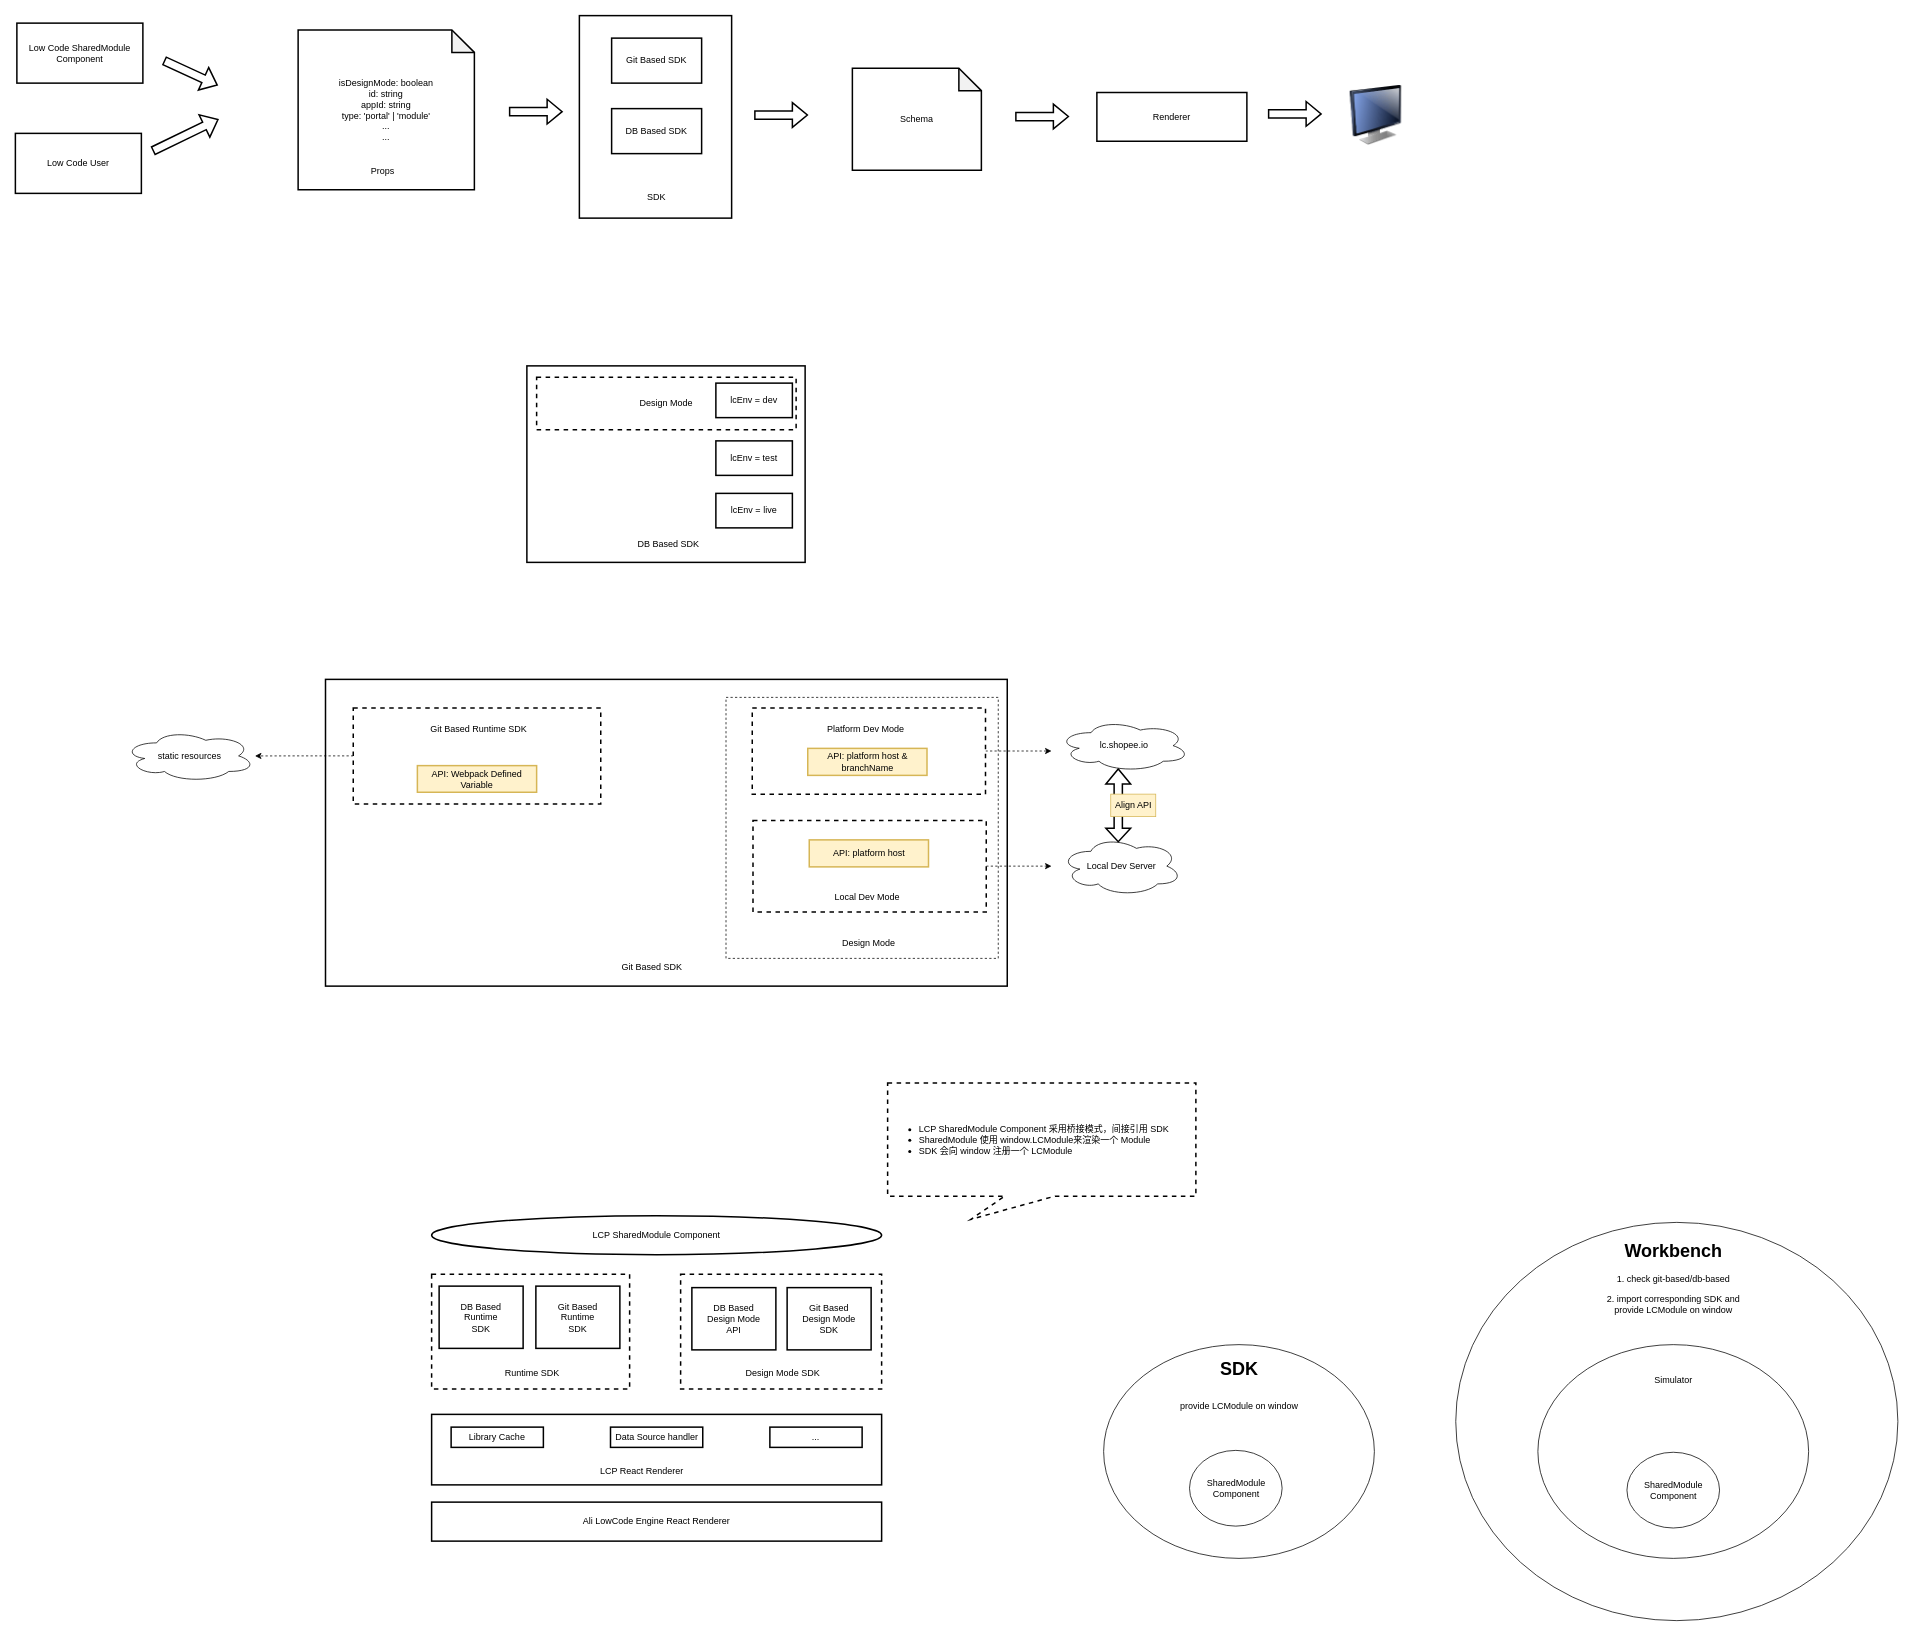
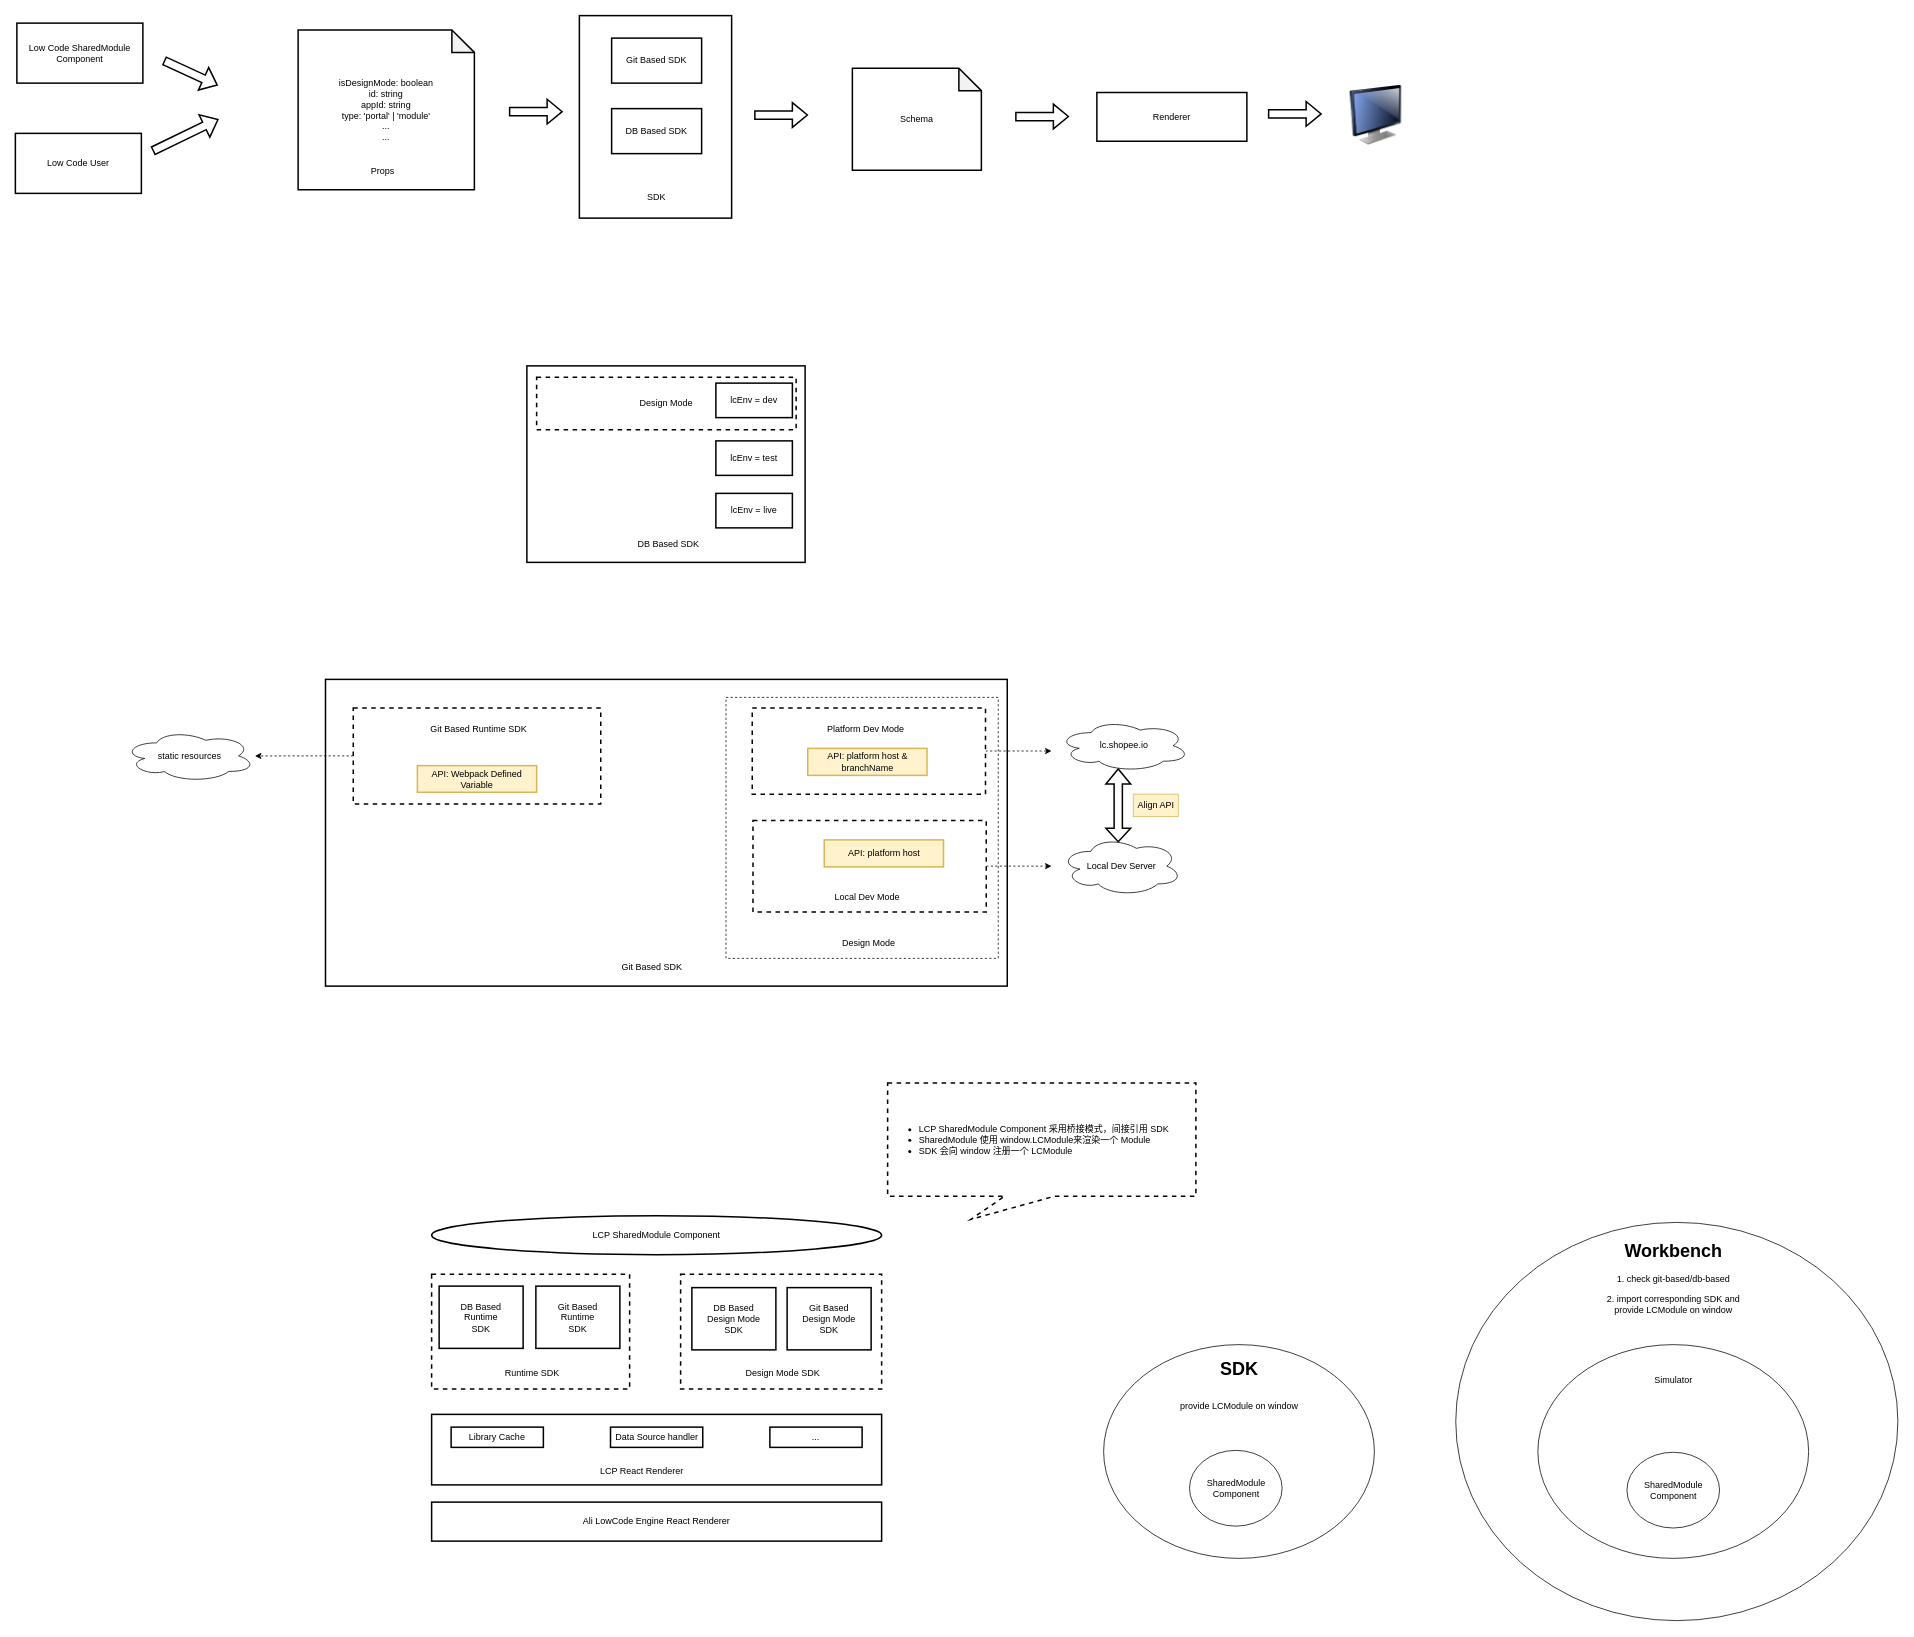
(1133, 805) -> (1156, 805)
(869, 853) -> (884, 853)
(734, 1319) -> (734, 1319)
